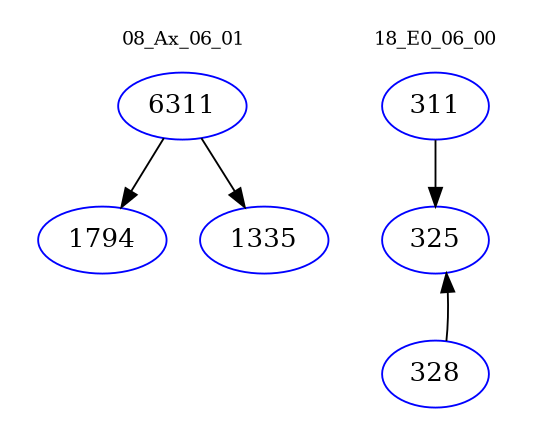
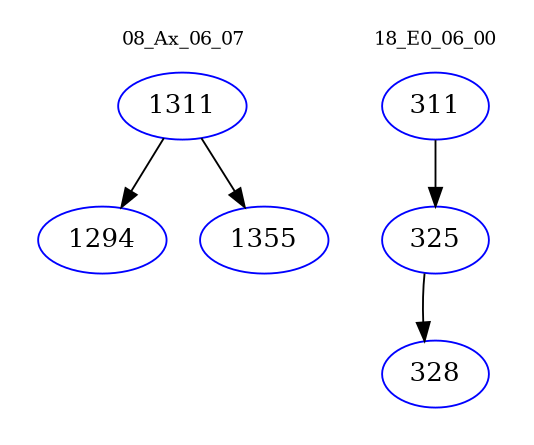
(183, 40) -> (183, 40)
(182, 106) -> (182, 106)
(102, 240) -> (102, 240)
(264, 240) -> (264, 240)
(448, 317) -> (423, 298)
